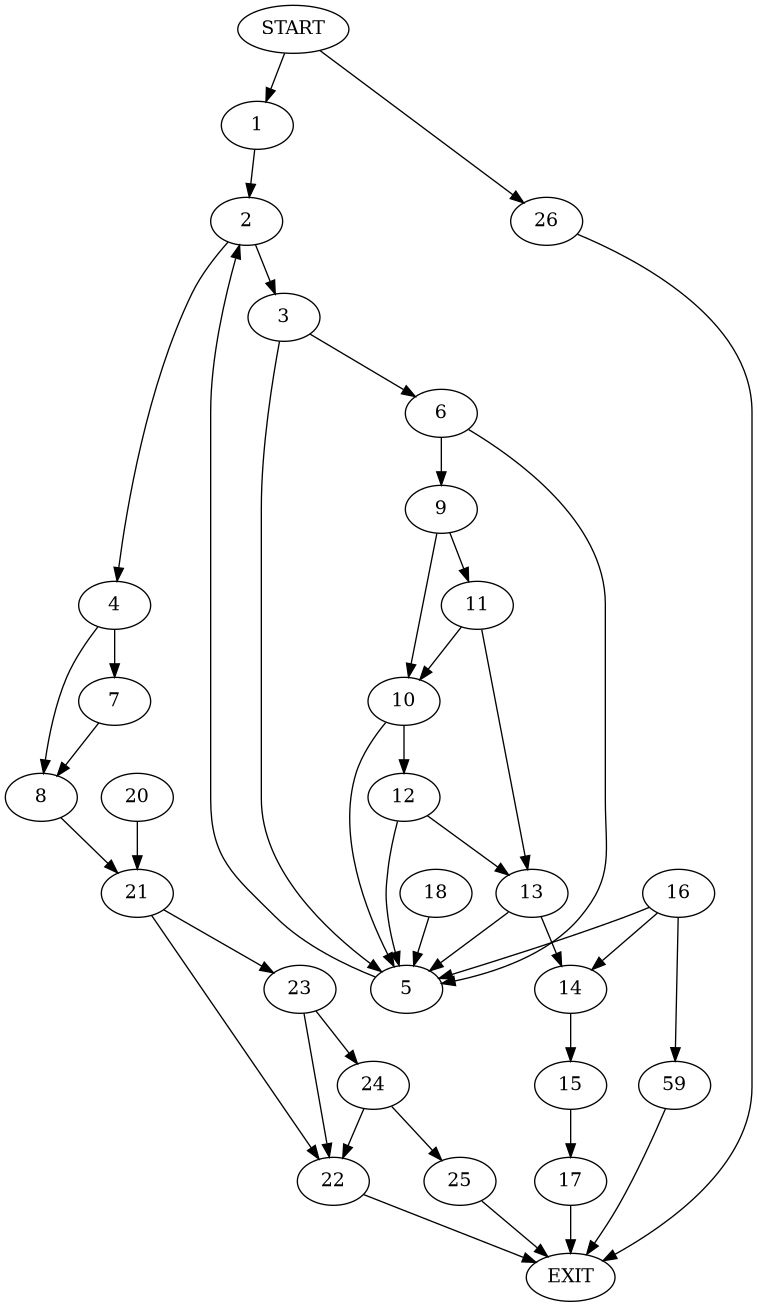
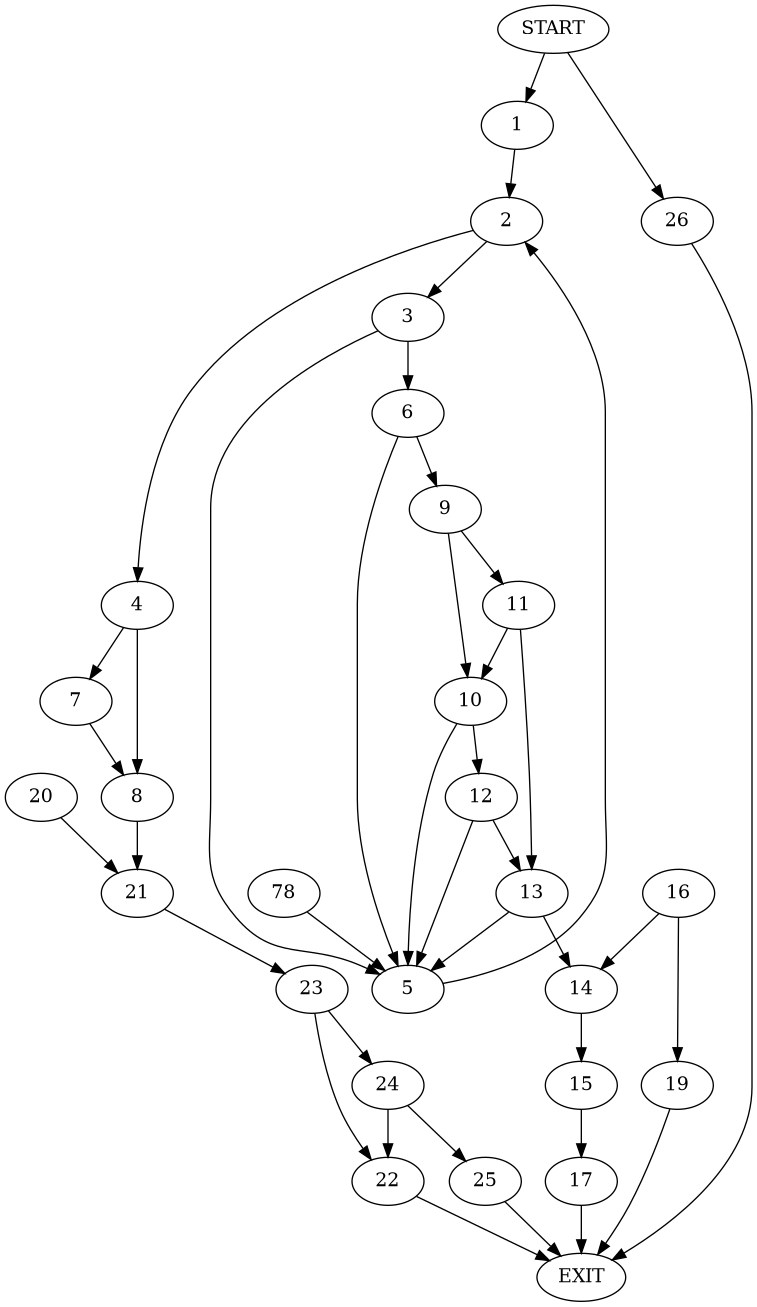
(436, 893) -> (284, 893)
(576, 934) -> none
(231, 1032) -> none
(675, 1085) -> (677, 1085)
